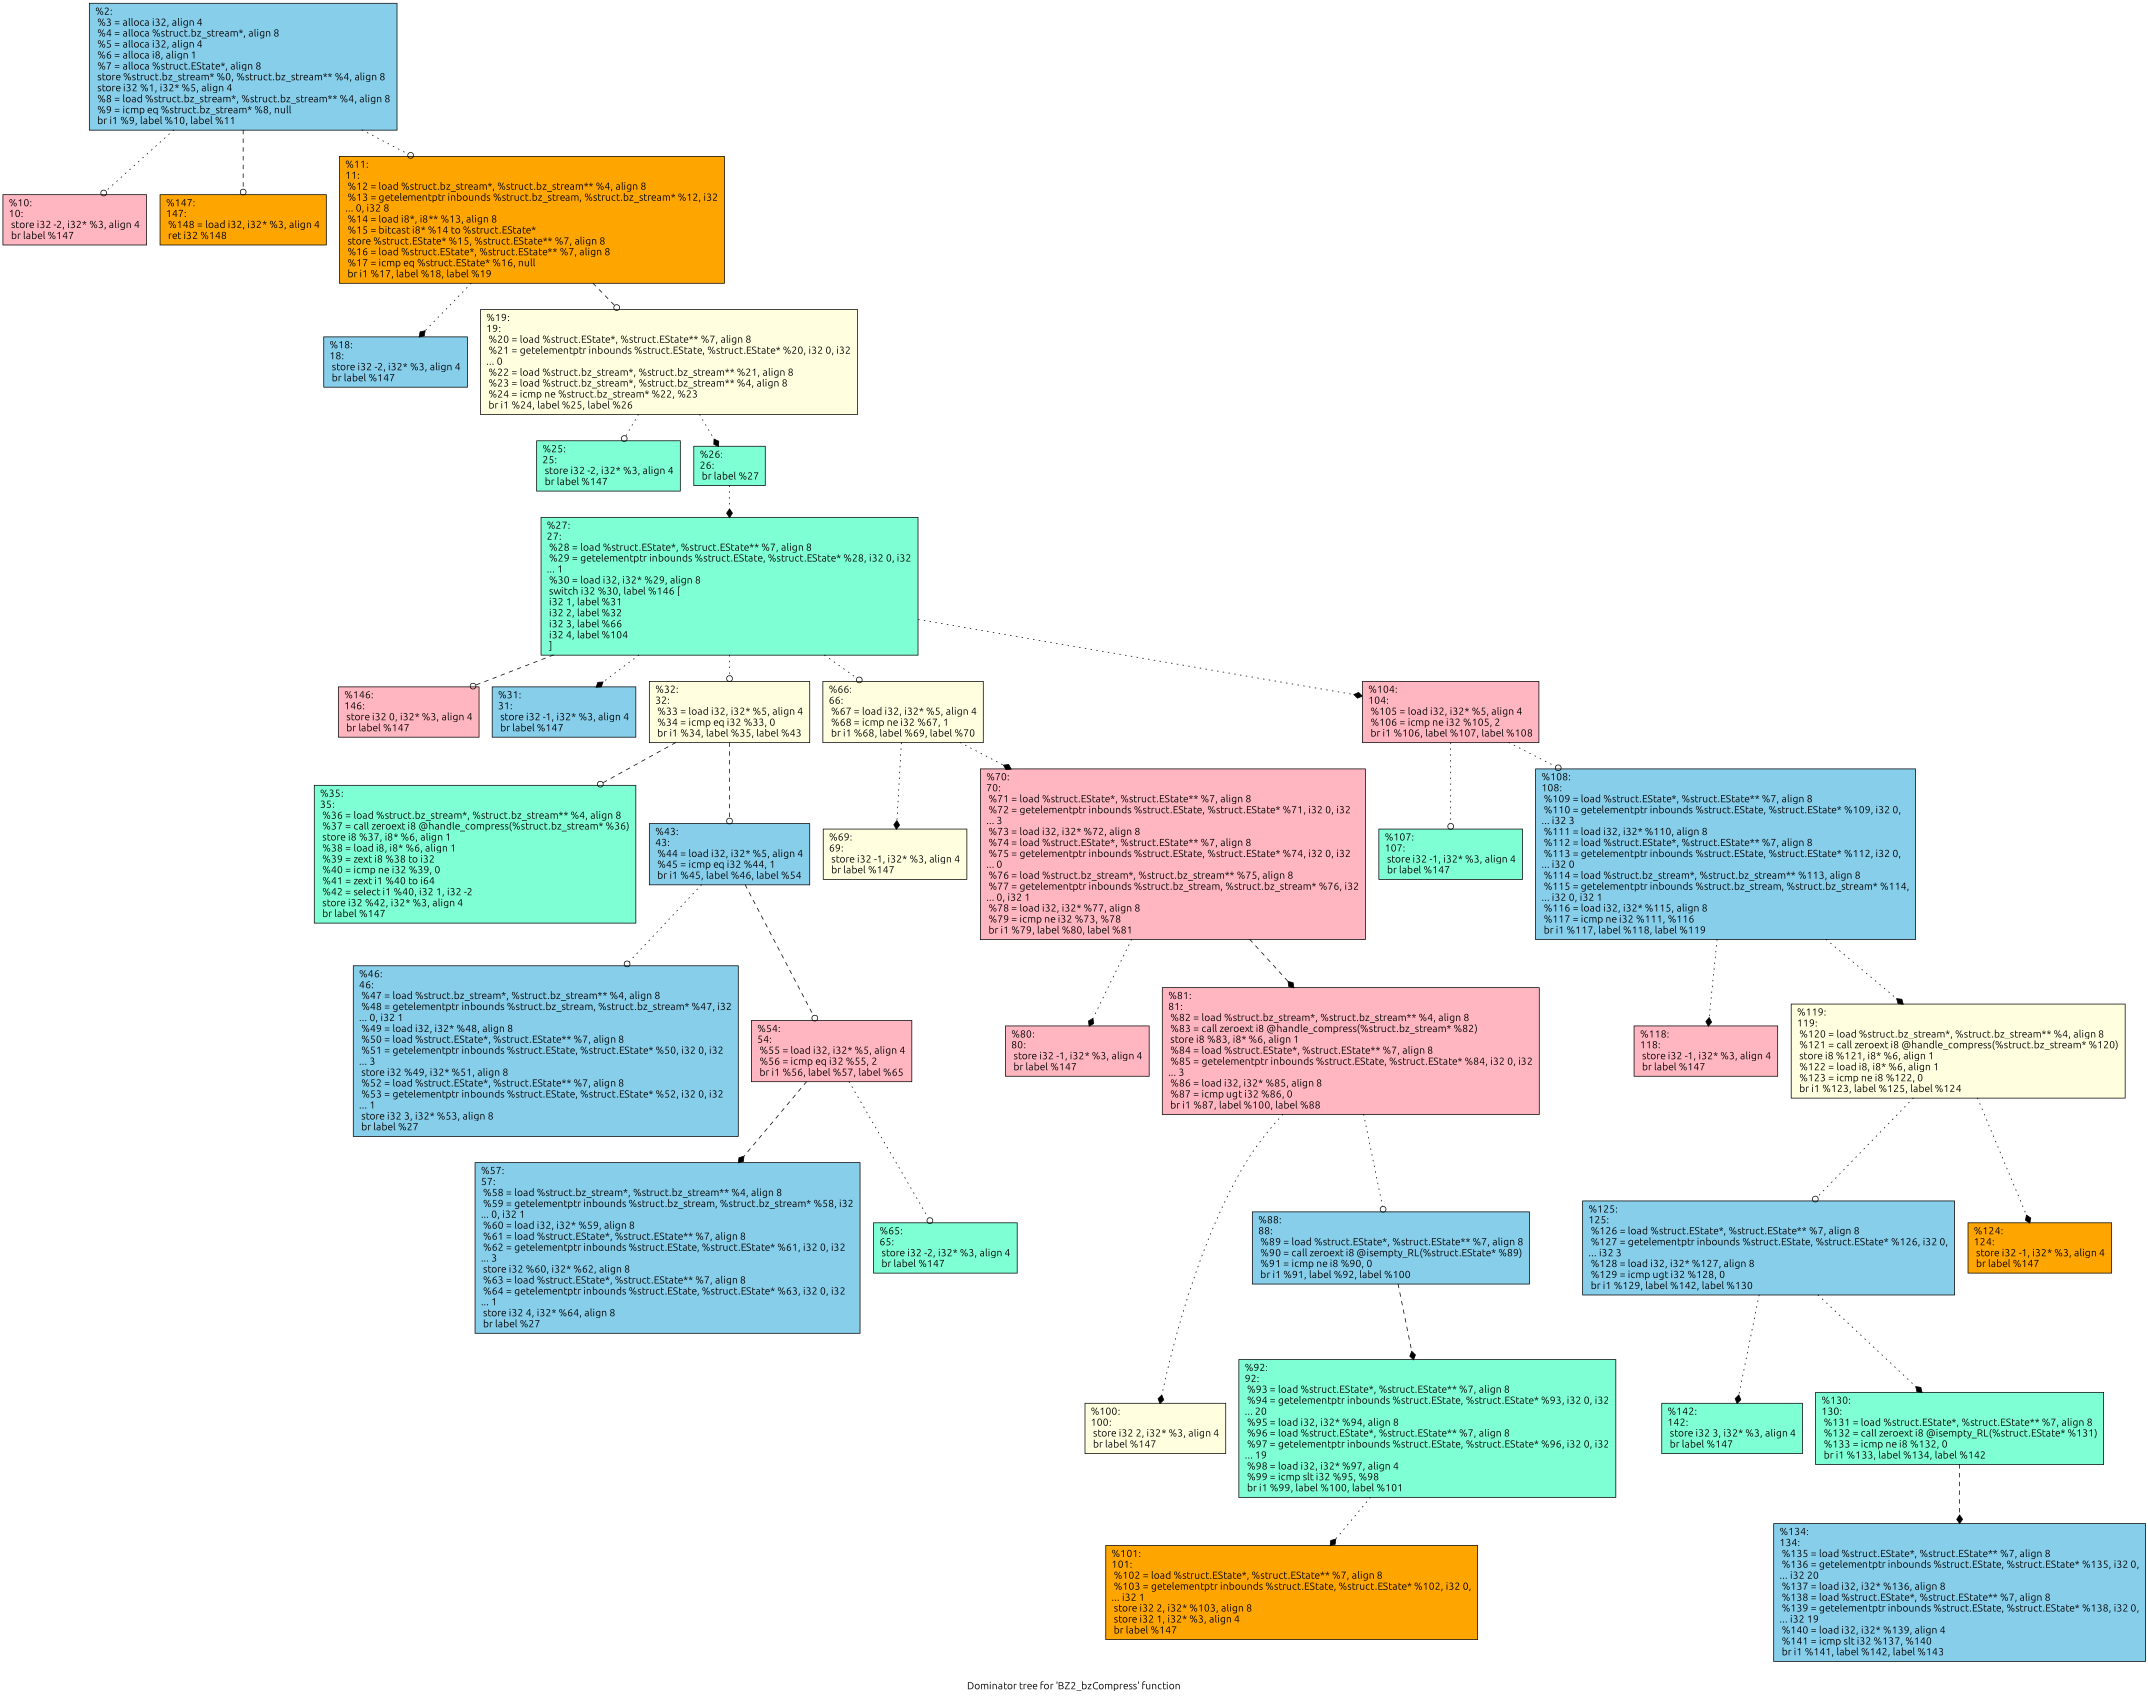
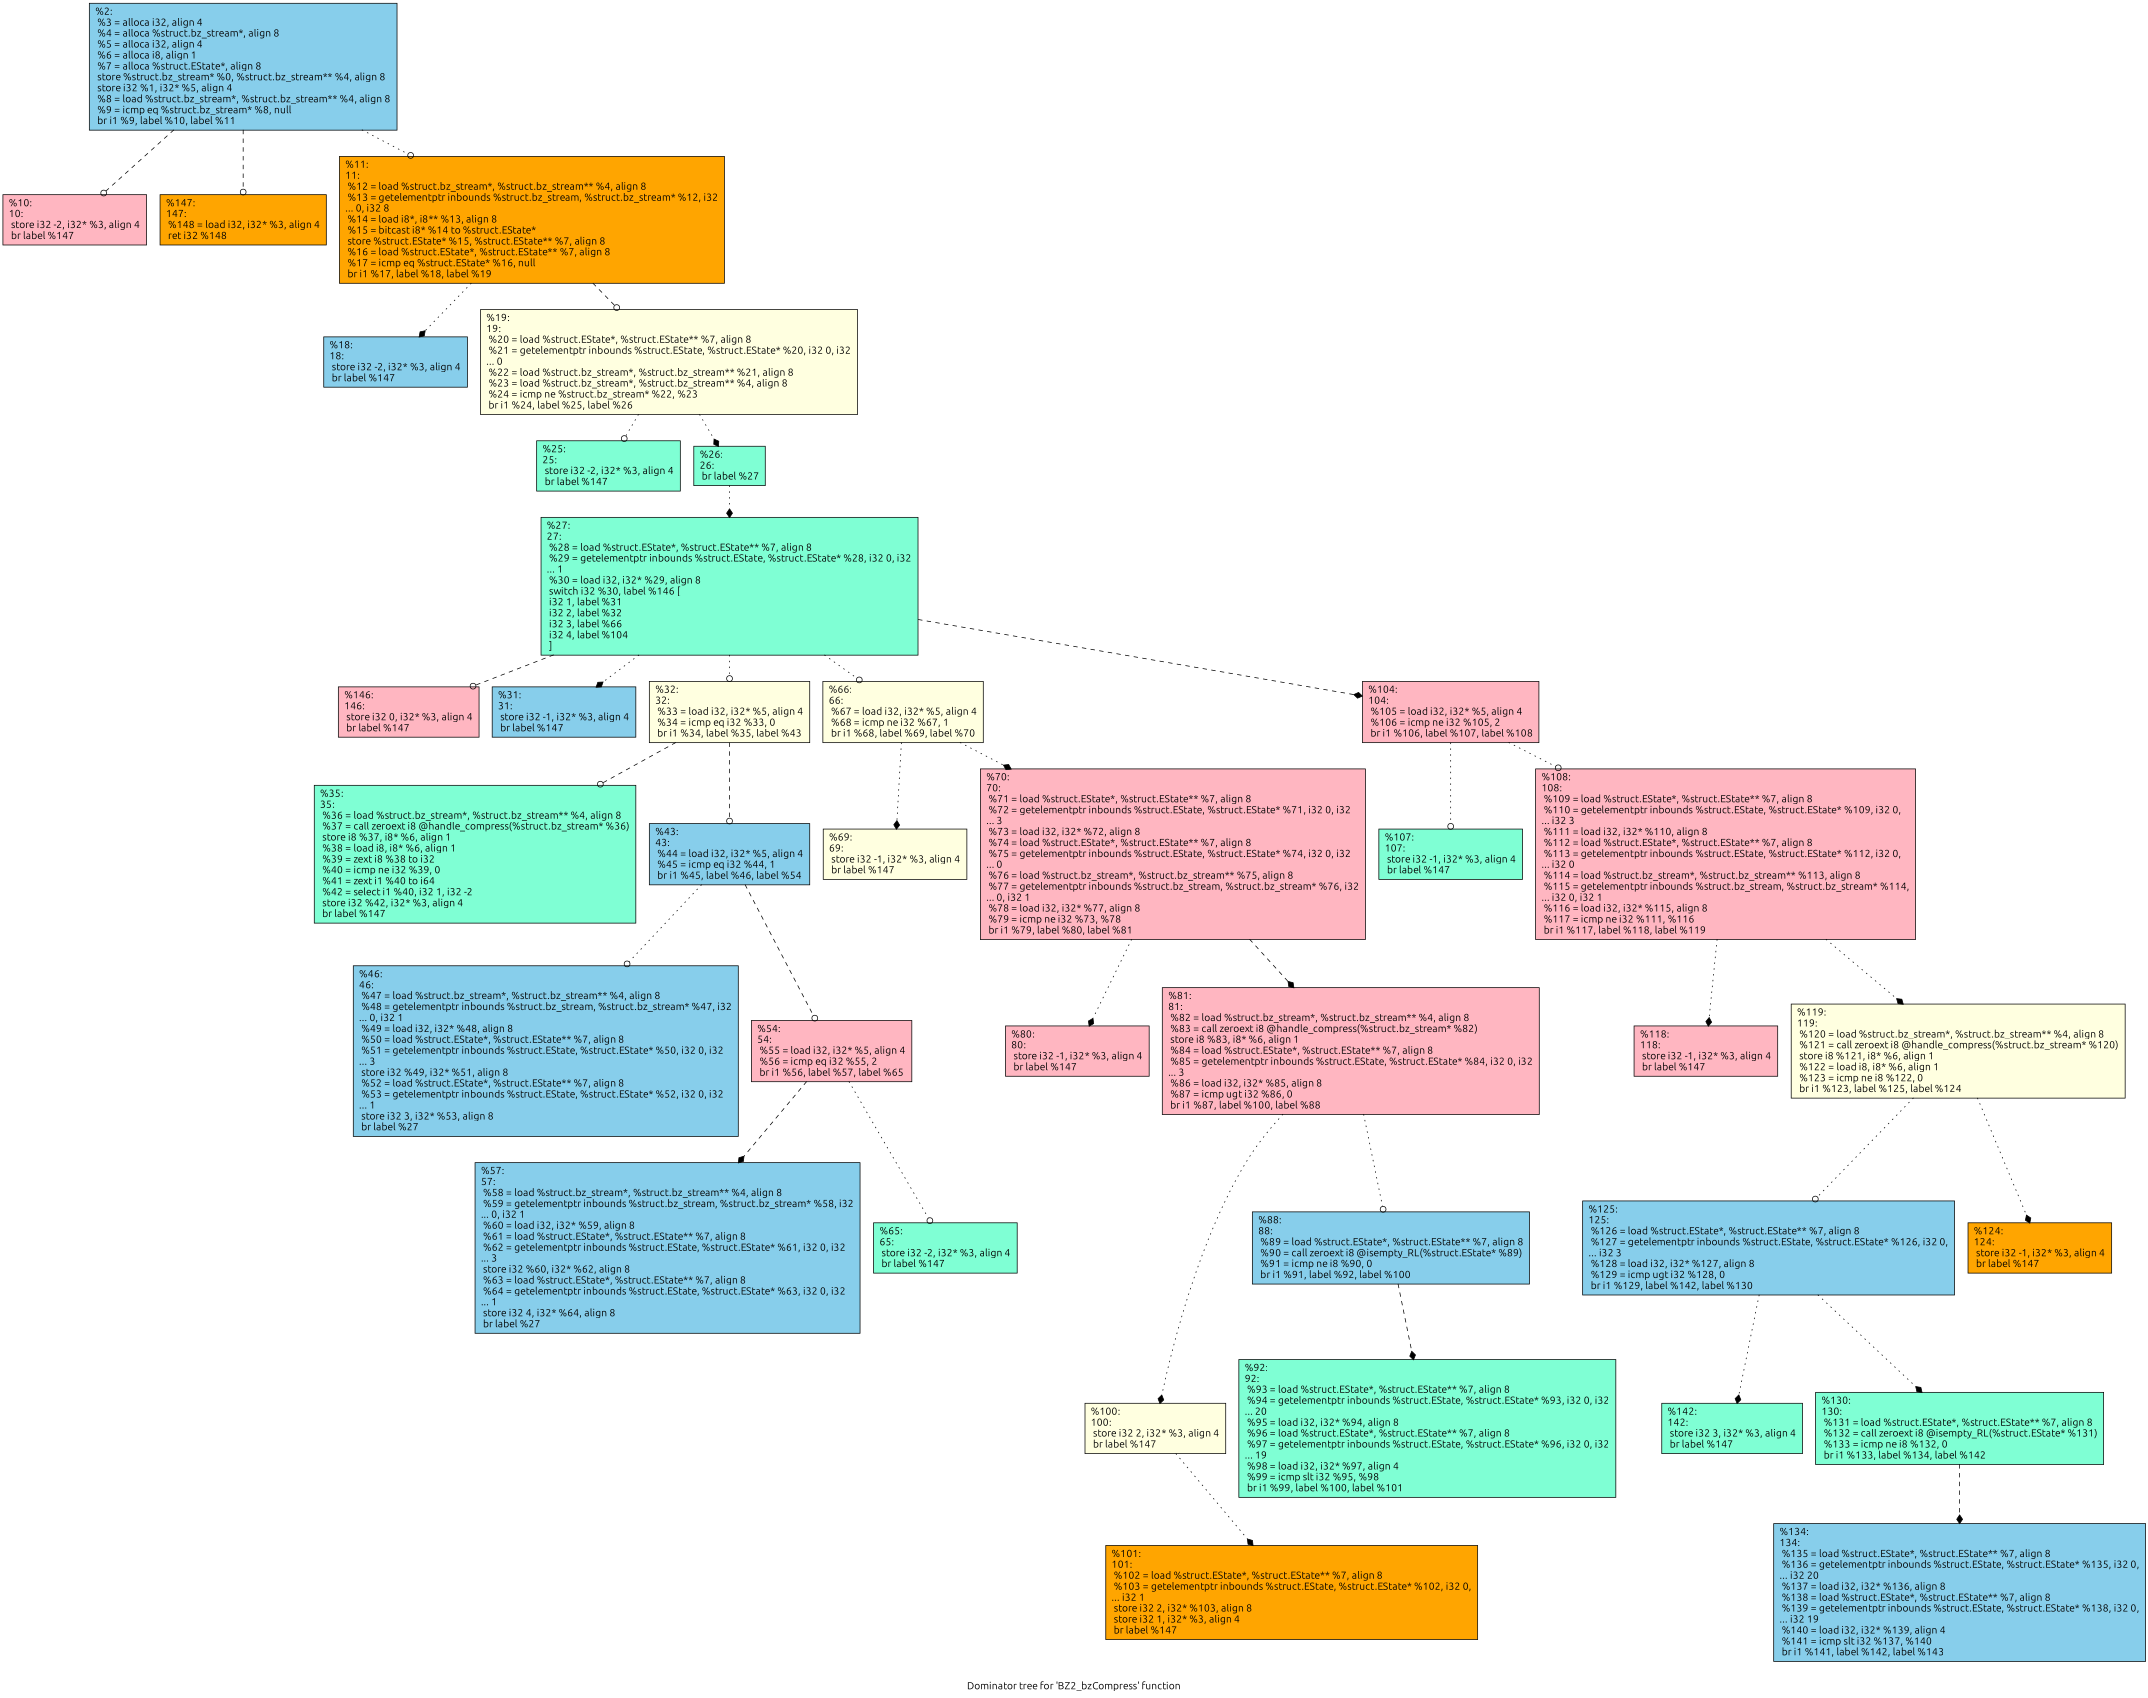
(140, 160) -> (140, 160)
(1136, 657) -> (1136, 657)
(1726, 854) -> (1726, 854)
(1353, 1518) -> (1212, 1496)
